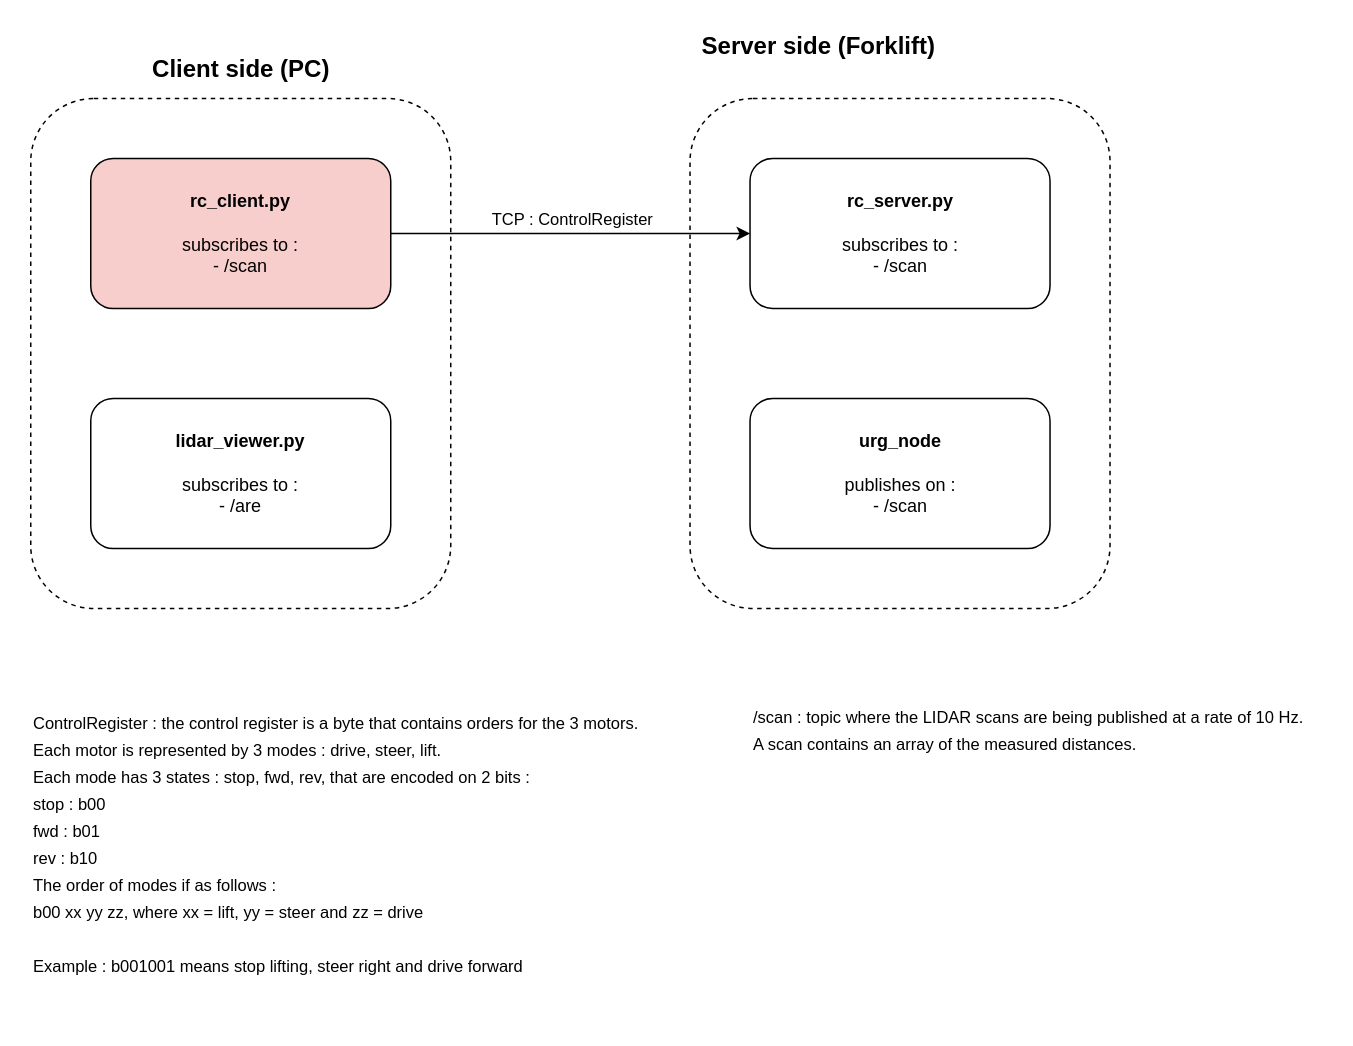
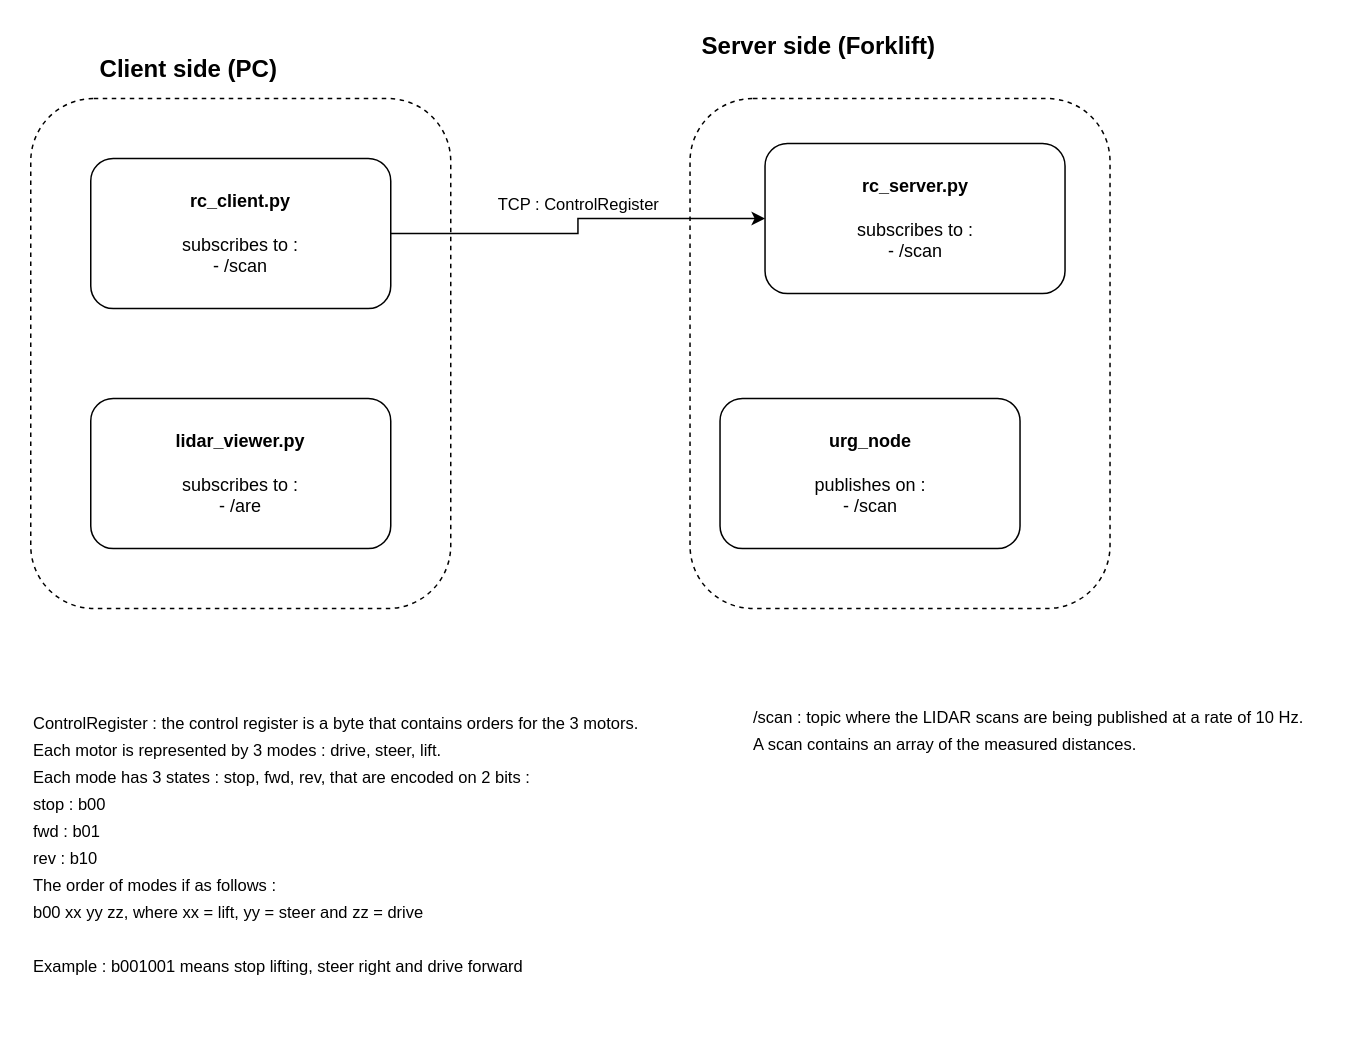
(241, 68) -> (188, 68)
(241, 233) -> (241, 233)
(900, 233) -> (915, 218)
(900, 473) -> (870, 473)
